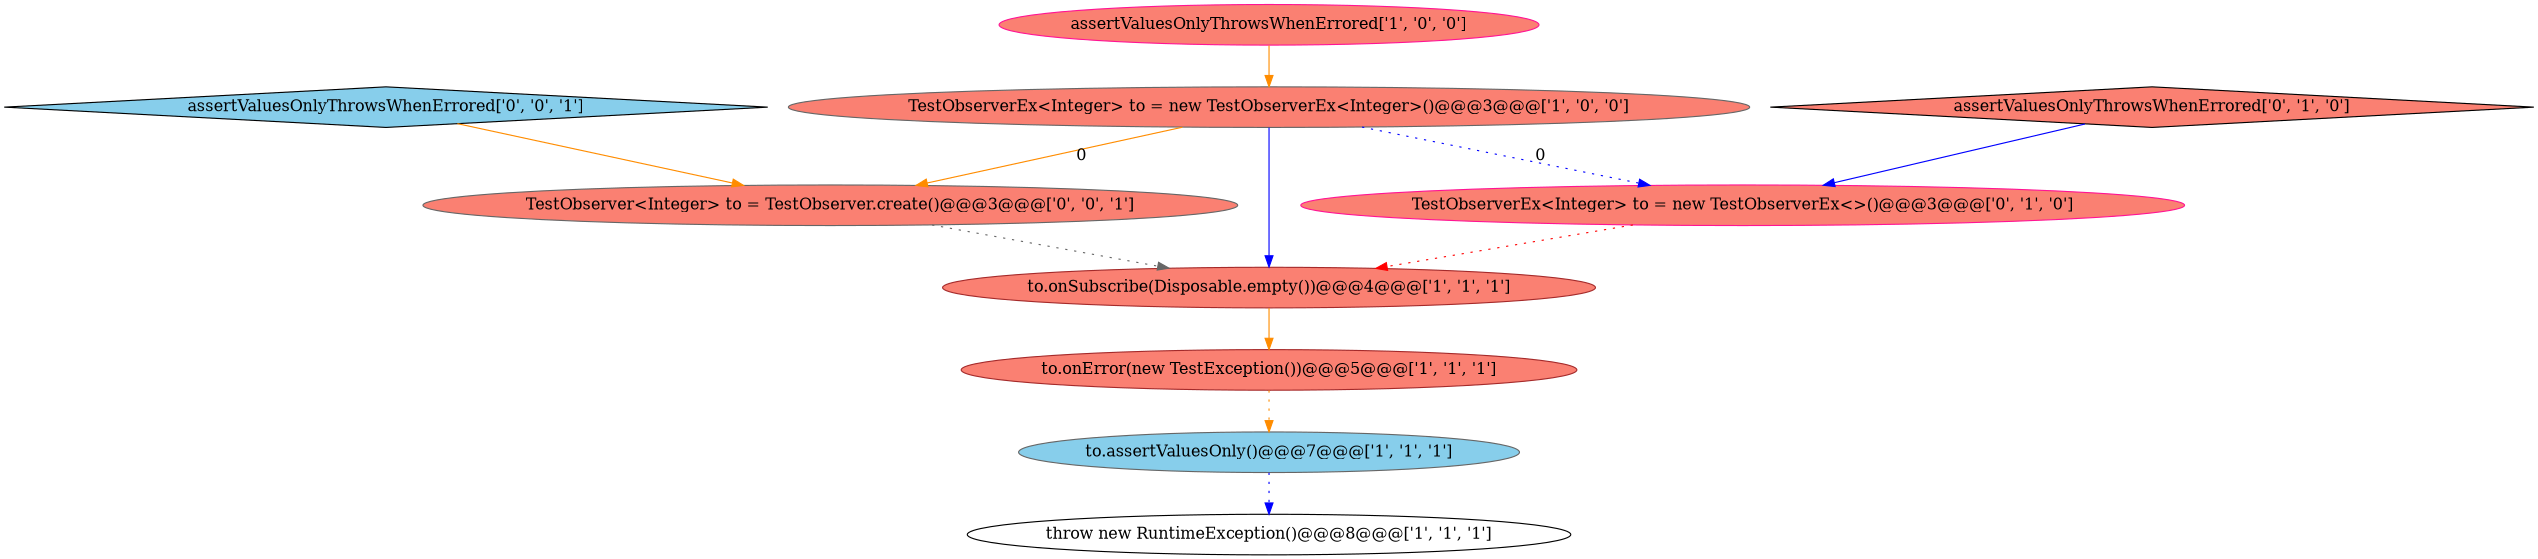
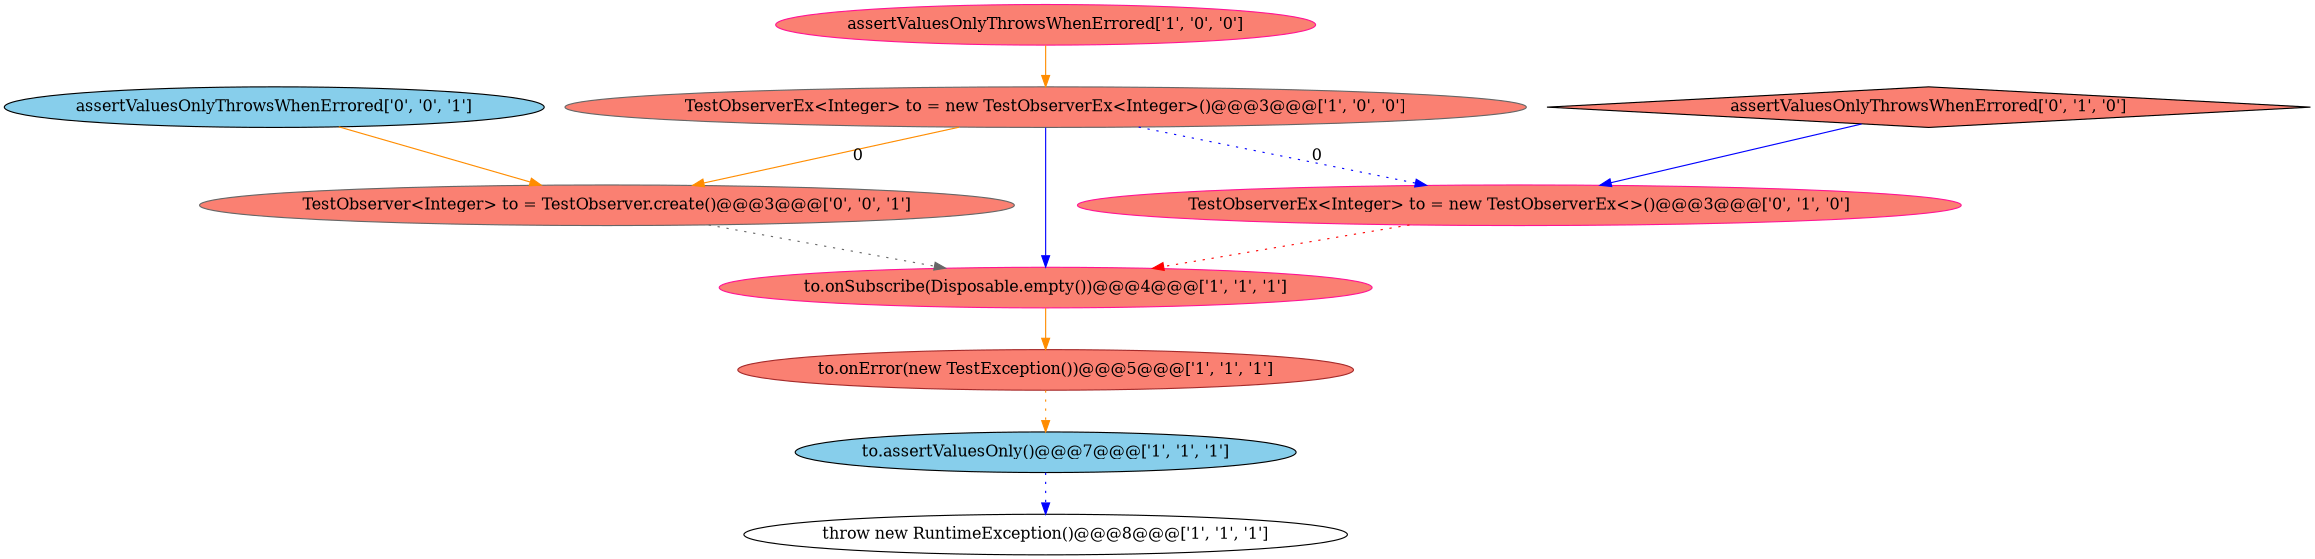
(386, 107) -> (274, 107)
(1269, 288) -> (1046, 288)
(1269, 452) -> (1046, 452)
